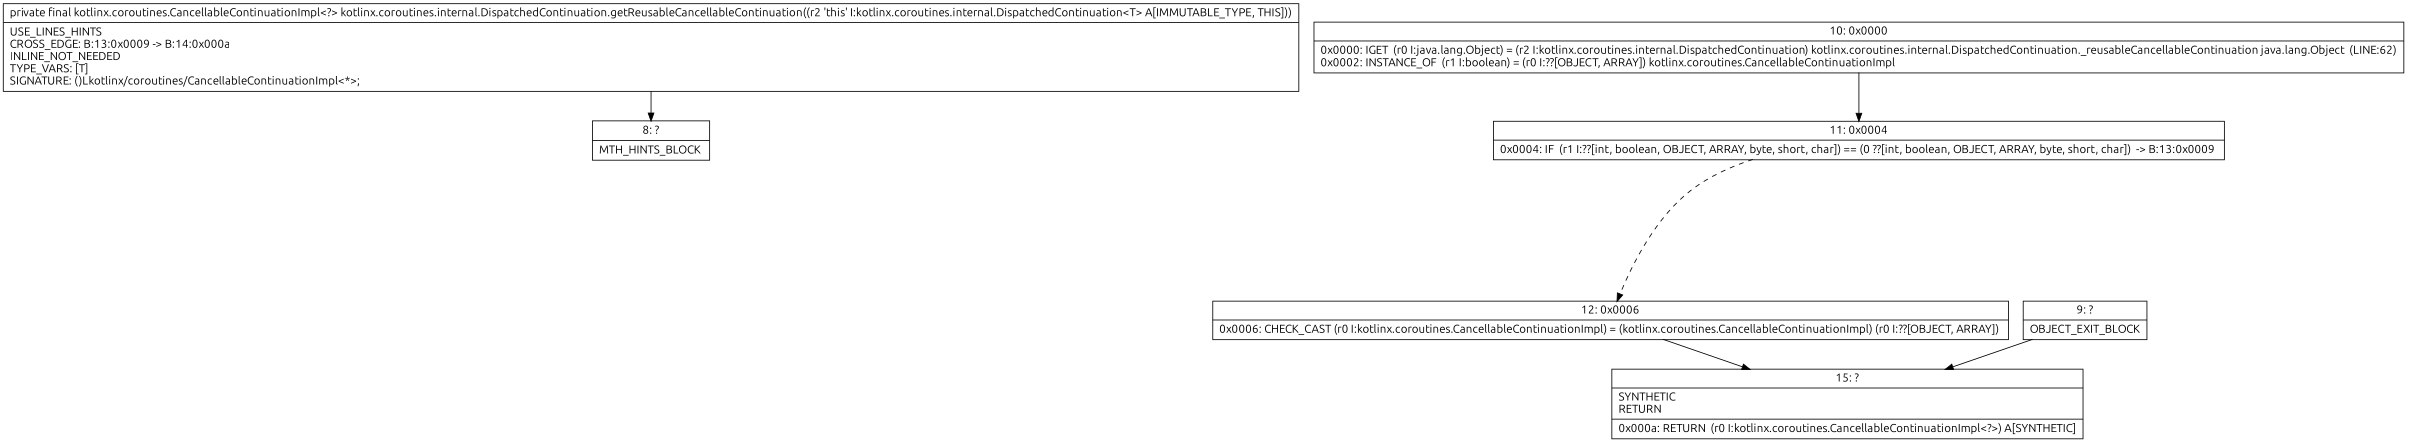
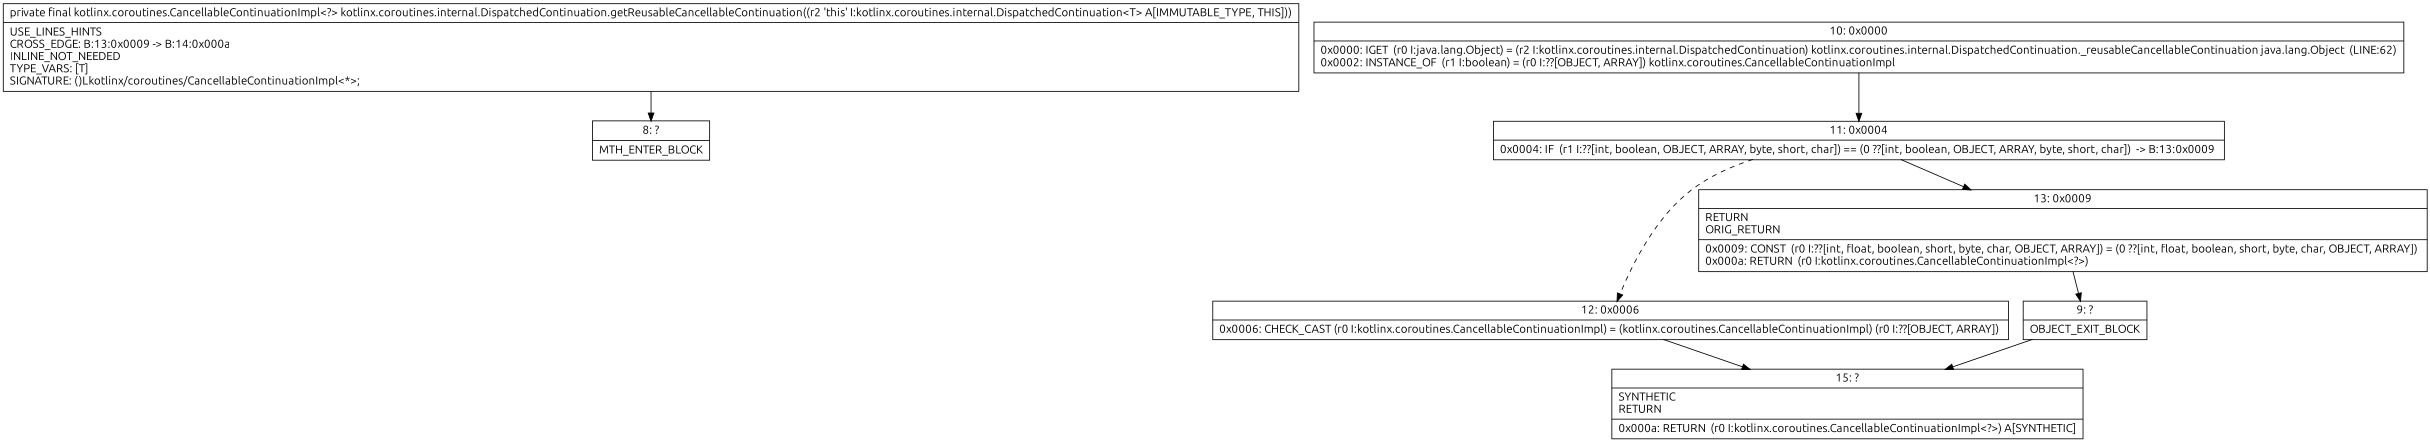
(650, 150) -> (651, 150)
none -> (2063, 231)
